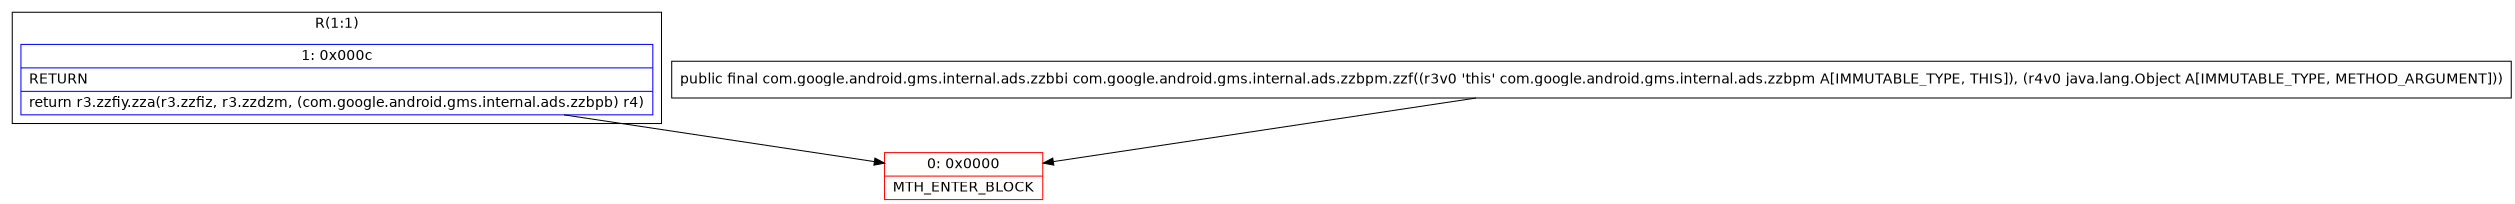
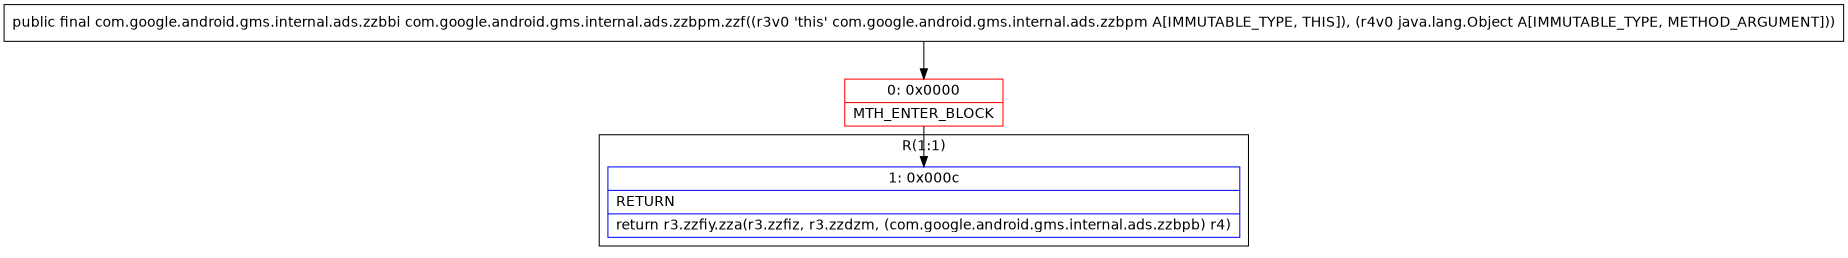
(719, 138) -> (924, 141)
